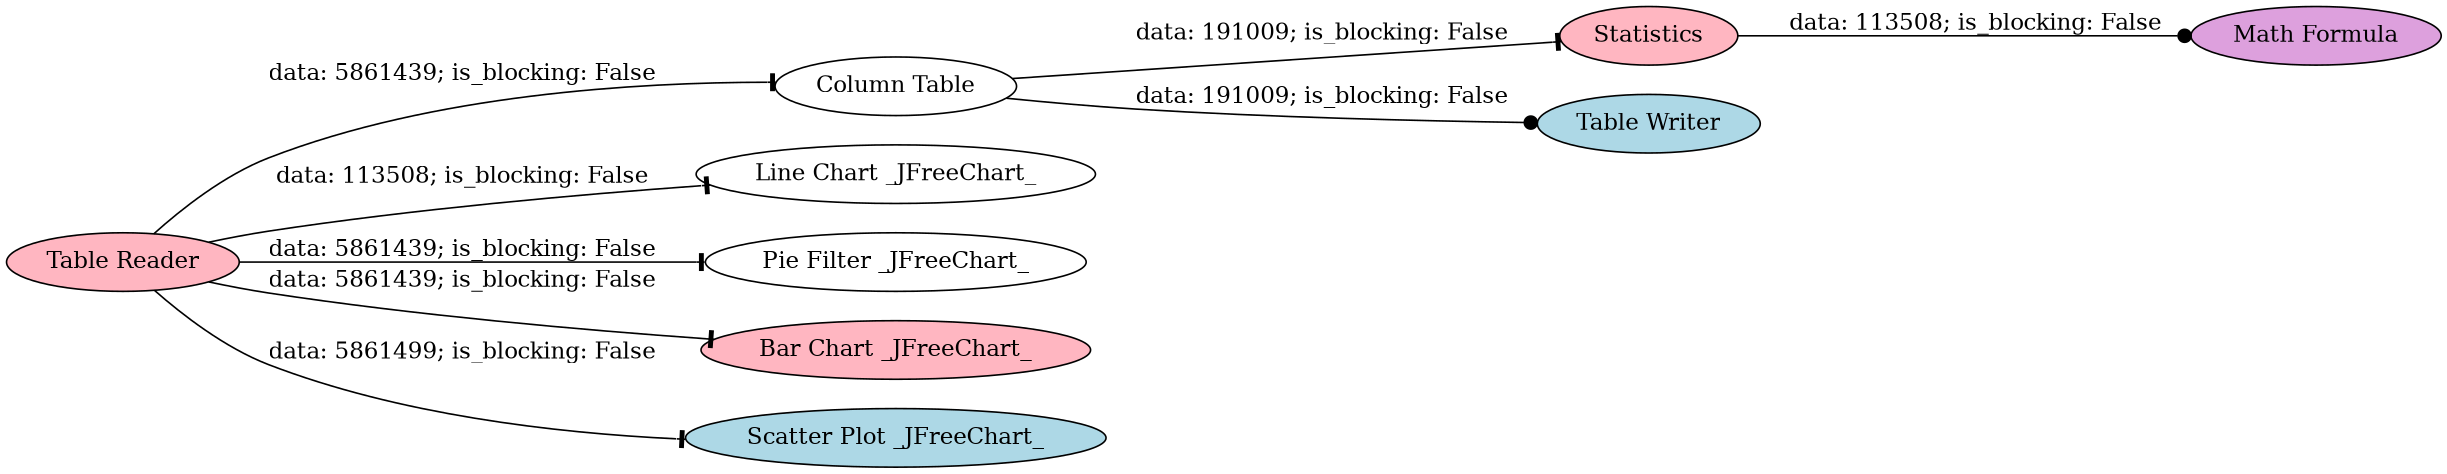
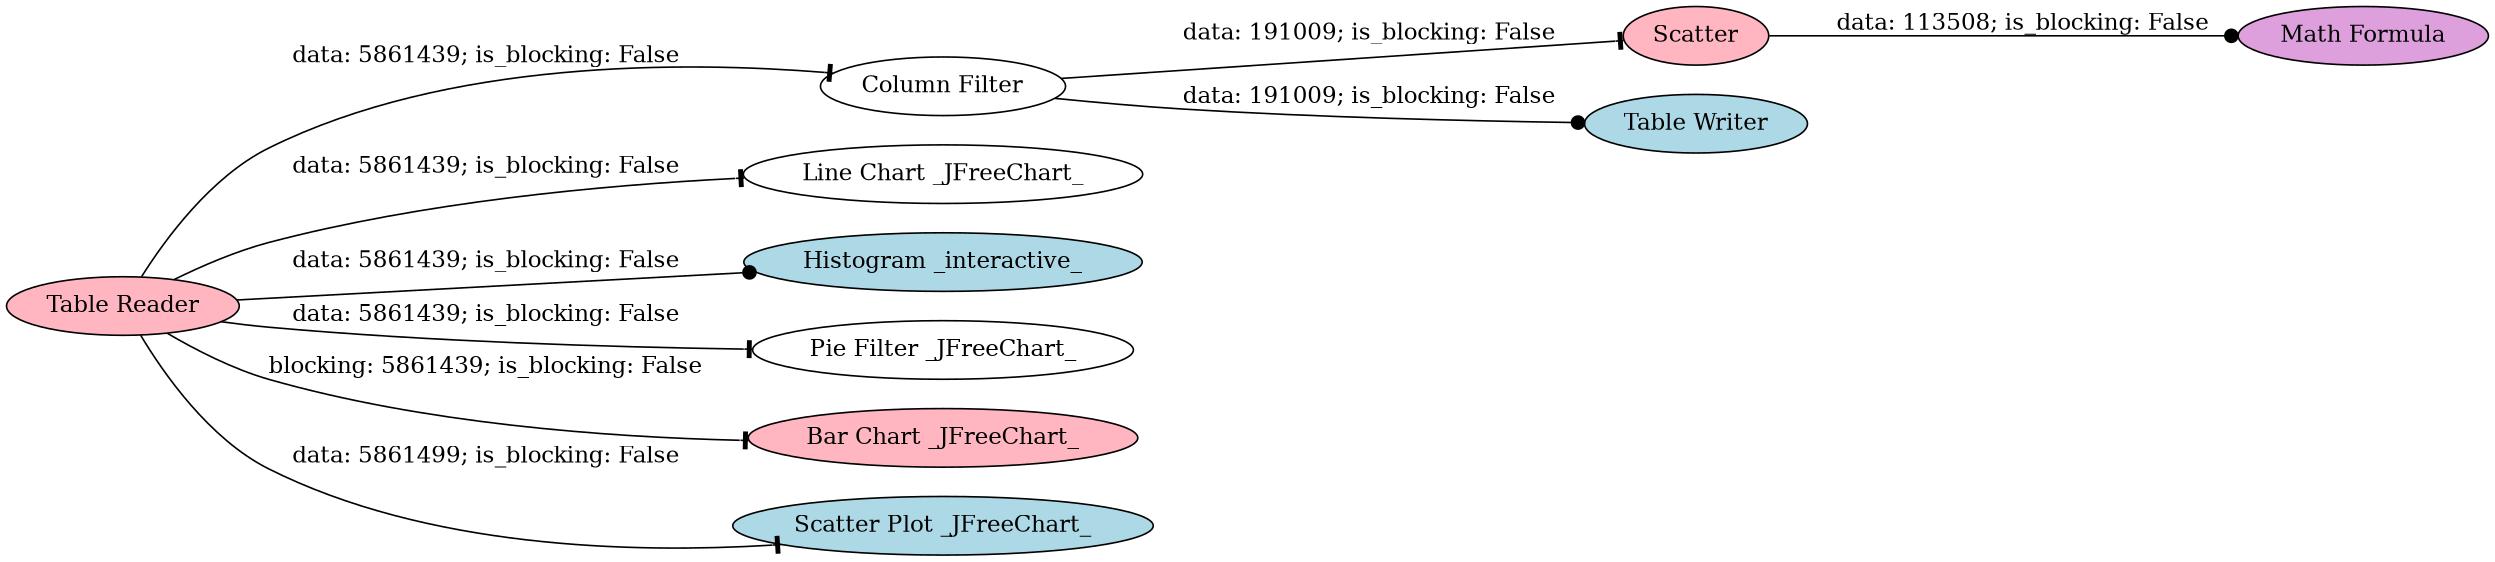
(1649, 36) -> (1696, 36)
(896, 86) -> (943, 86)
(462, 177) -> (486, 167)
none -> (943, 262)
(462, 281) -> (486, 367)
